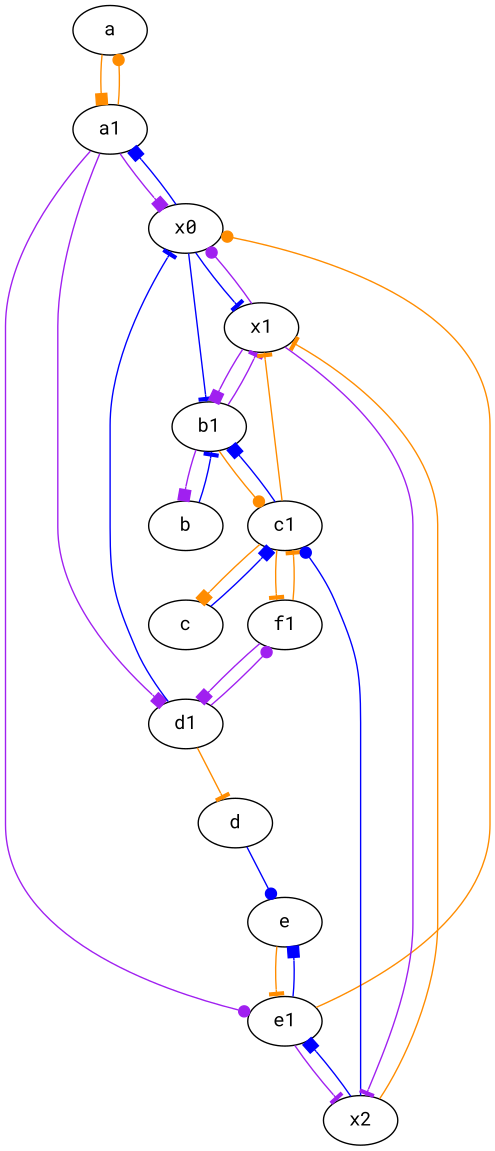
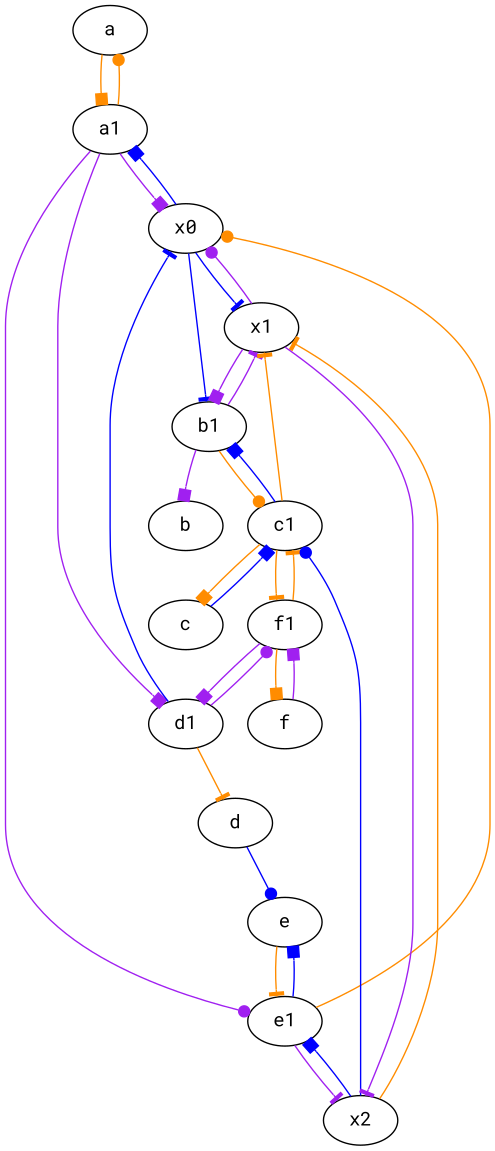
(206, 481) -> none
none -> (285, 724)
